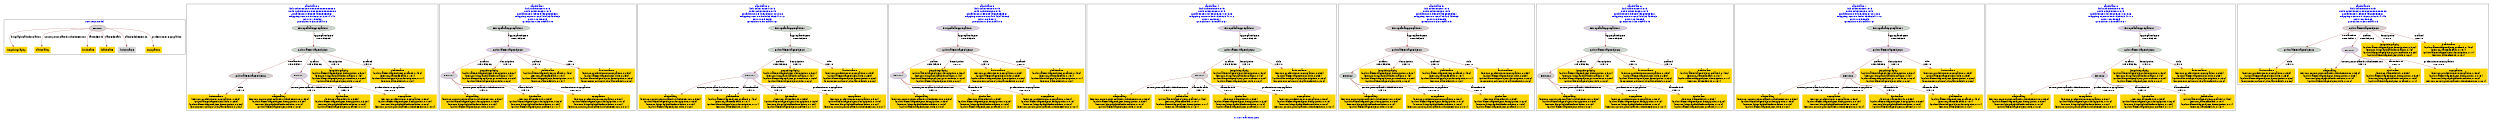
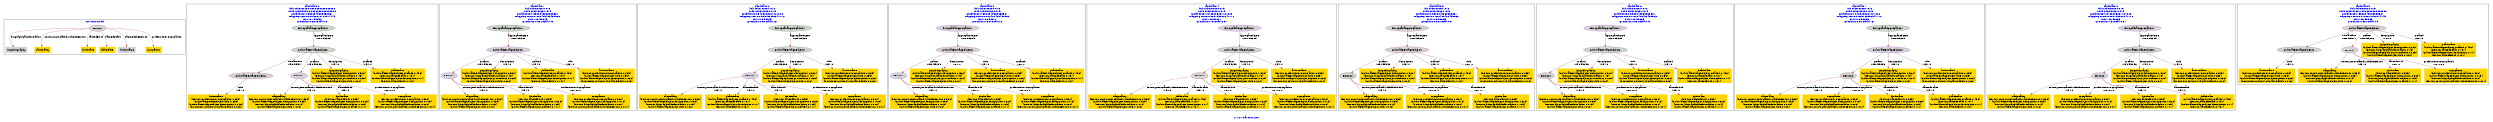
(16, 50) -> (16, 50)
